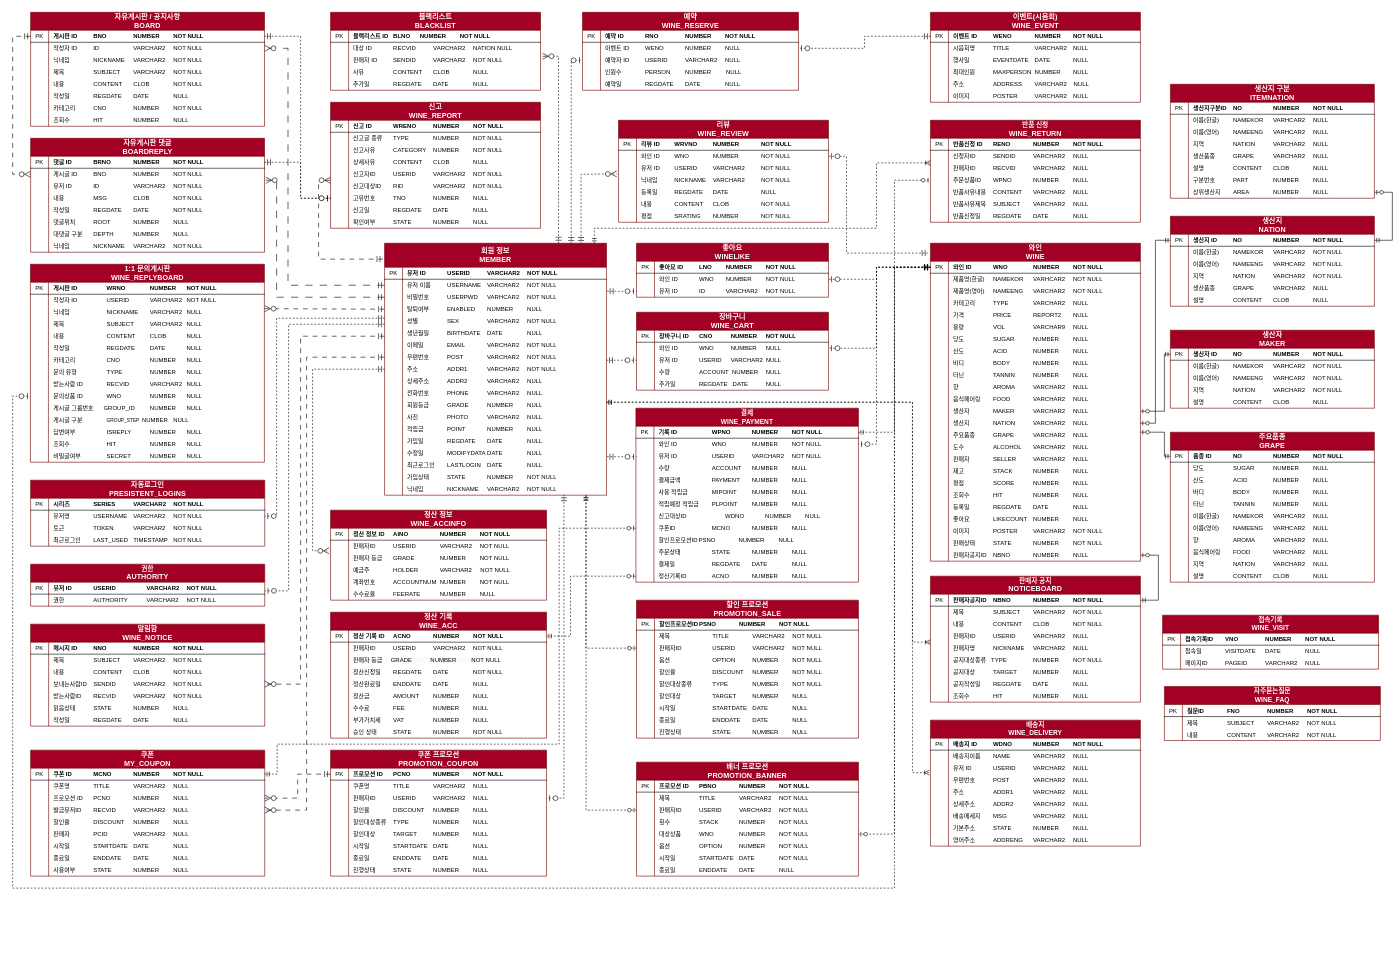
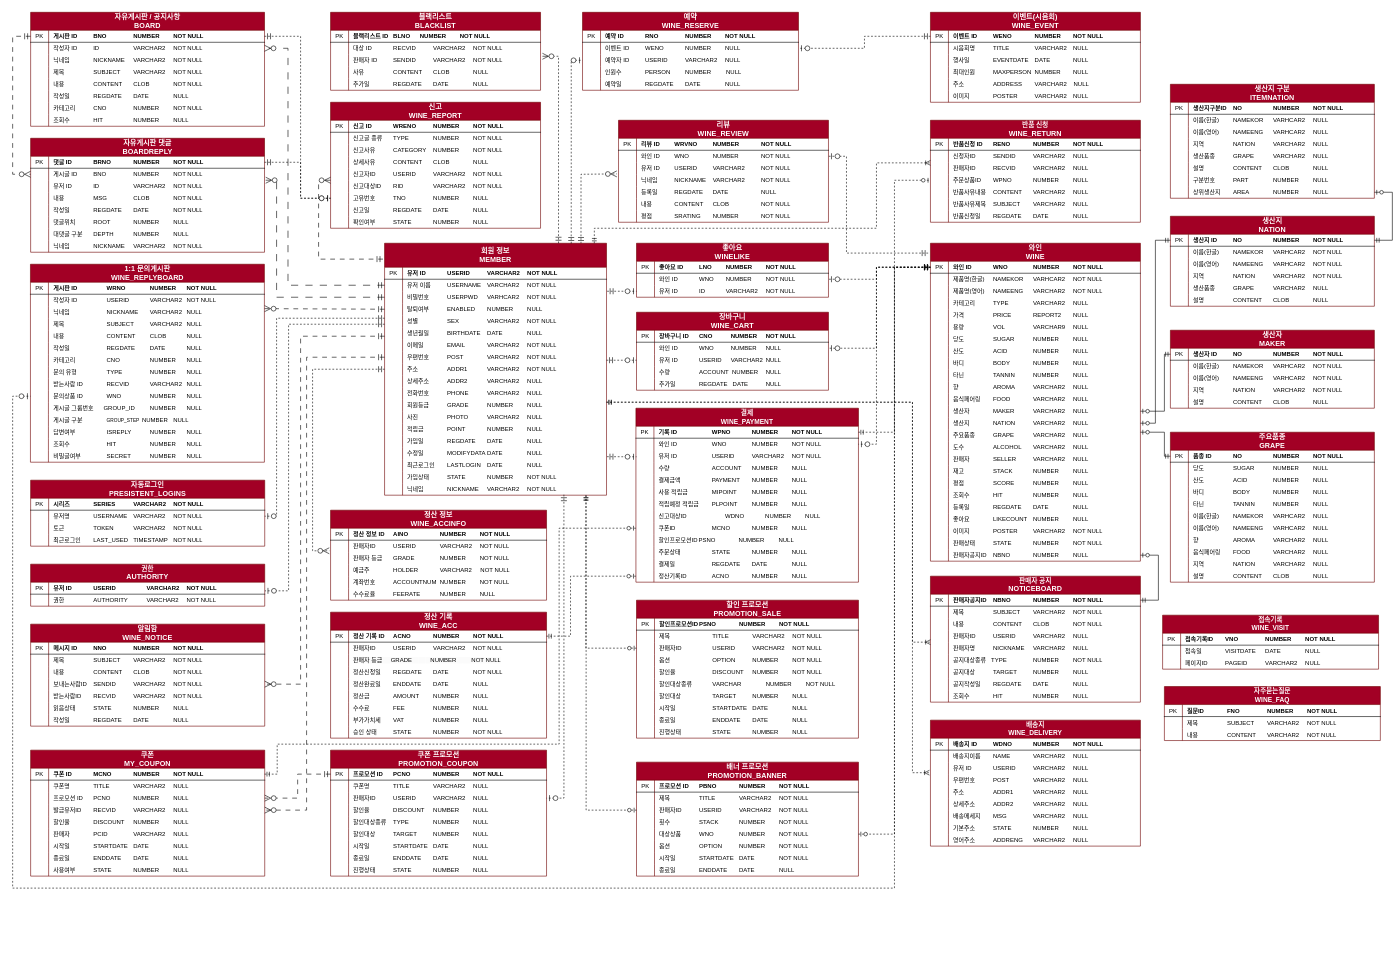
(413, 48) -> (408, 48)
(719, 684) -> (724, 684)
